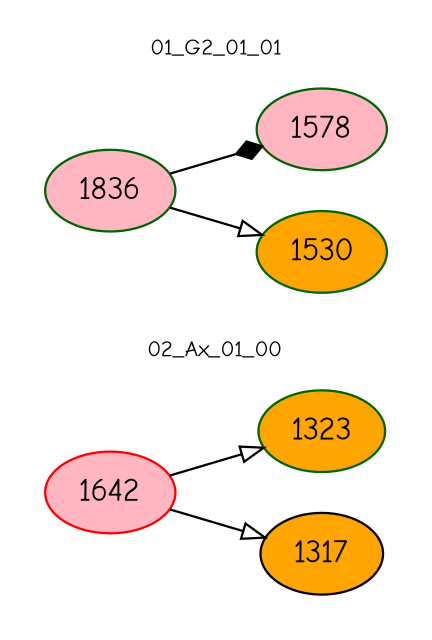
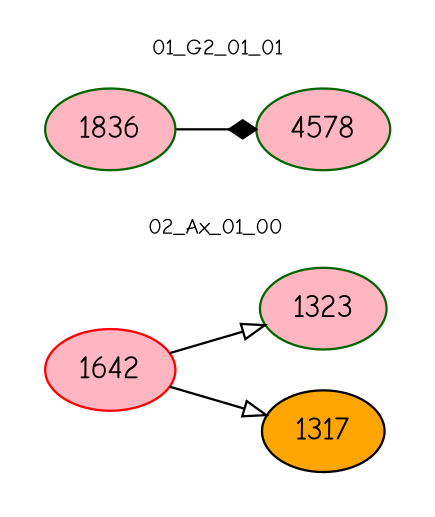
(322, 129) -> (323, 129)
(322, 252) -> none
(322, 431) -> (323, 309)
